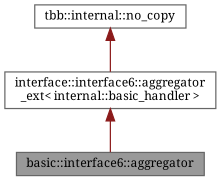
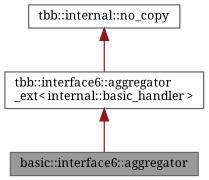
(110, 90) -> (104, 90)
